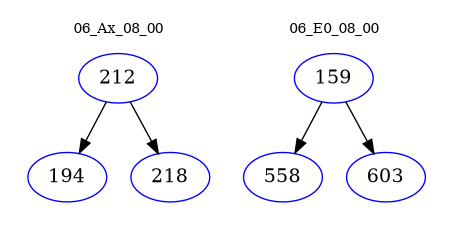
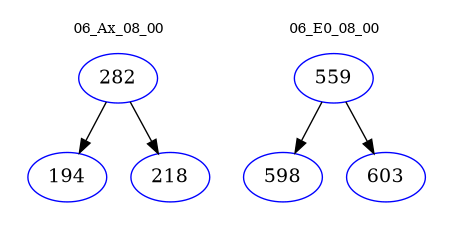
(118, 78) -> (118, 78)
(334, 78) -> (334, 78)
(283, 177) -> (283, 177)
